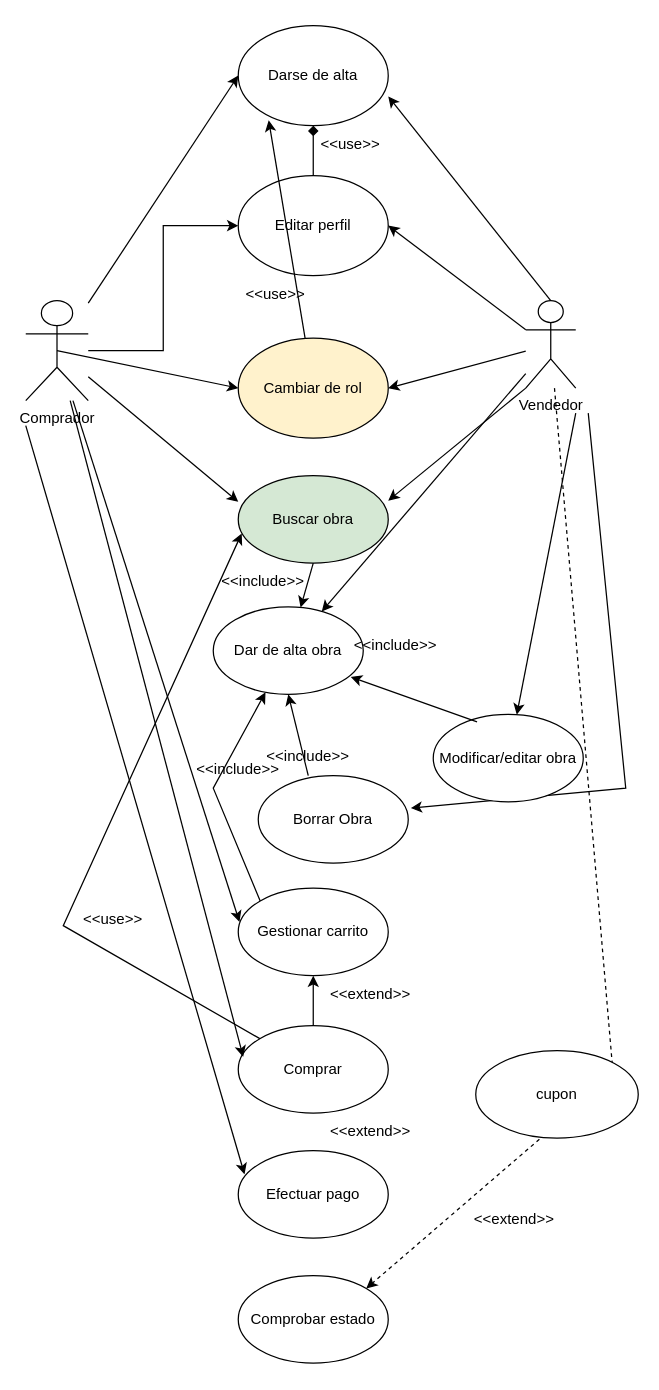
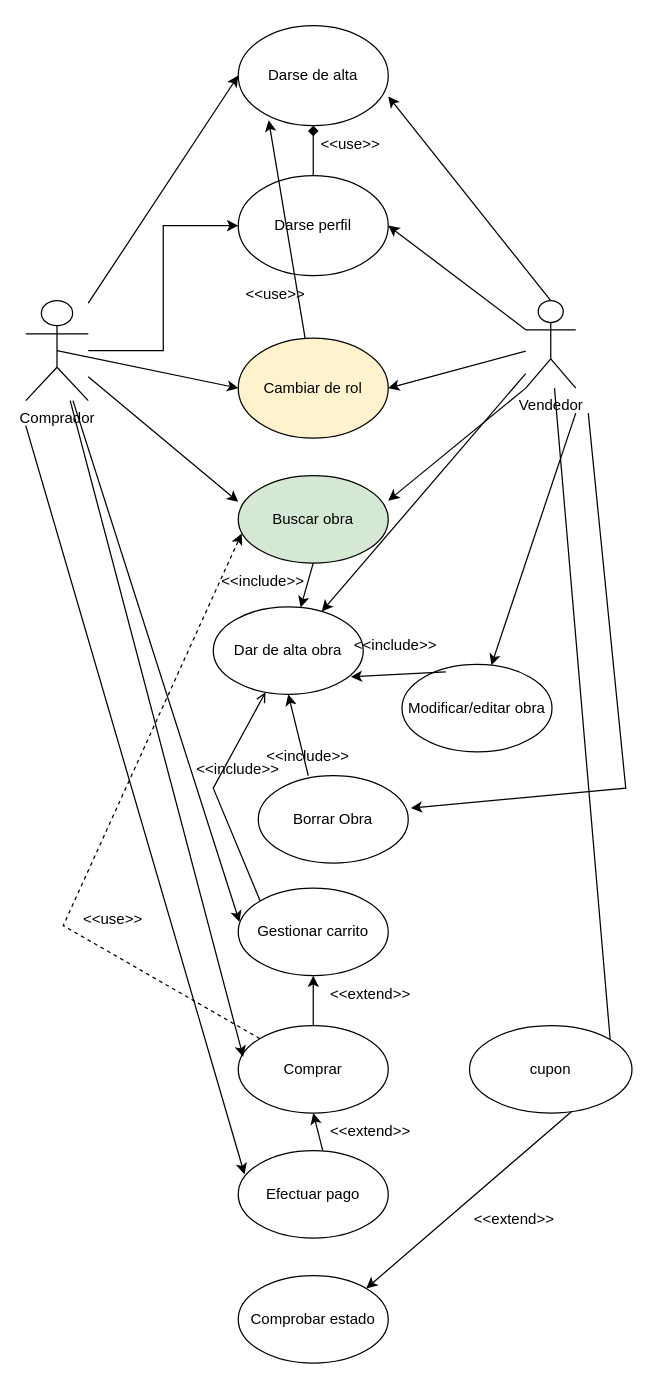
(313, 226) -> (313, 226)
(261, 701) -> (262, 699)
(508, 758) -> (477, 708)
(587, 776) -> (587, 776)
(68, 916) -> (68, 916)
(557, 1094) -> (551, 1069)
none -> (319, 1136)
